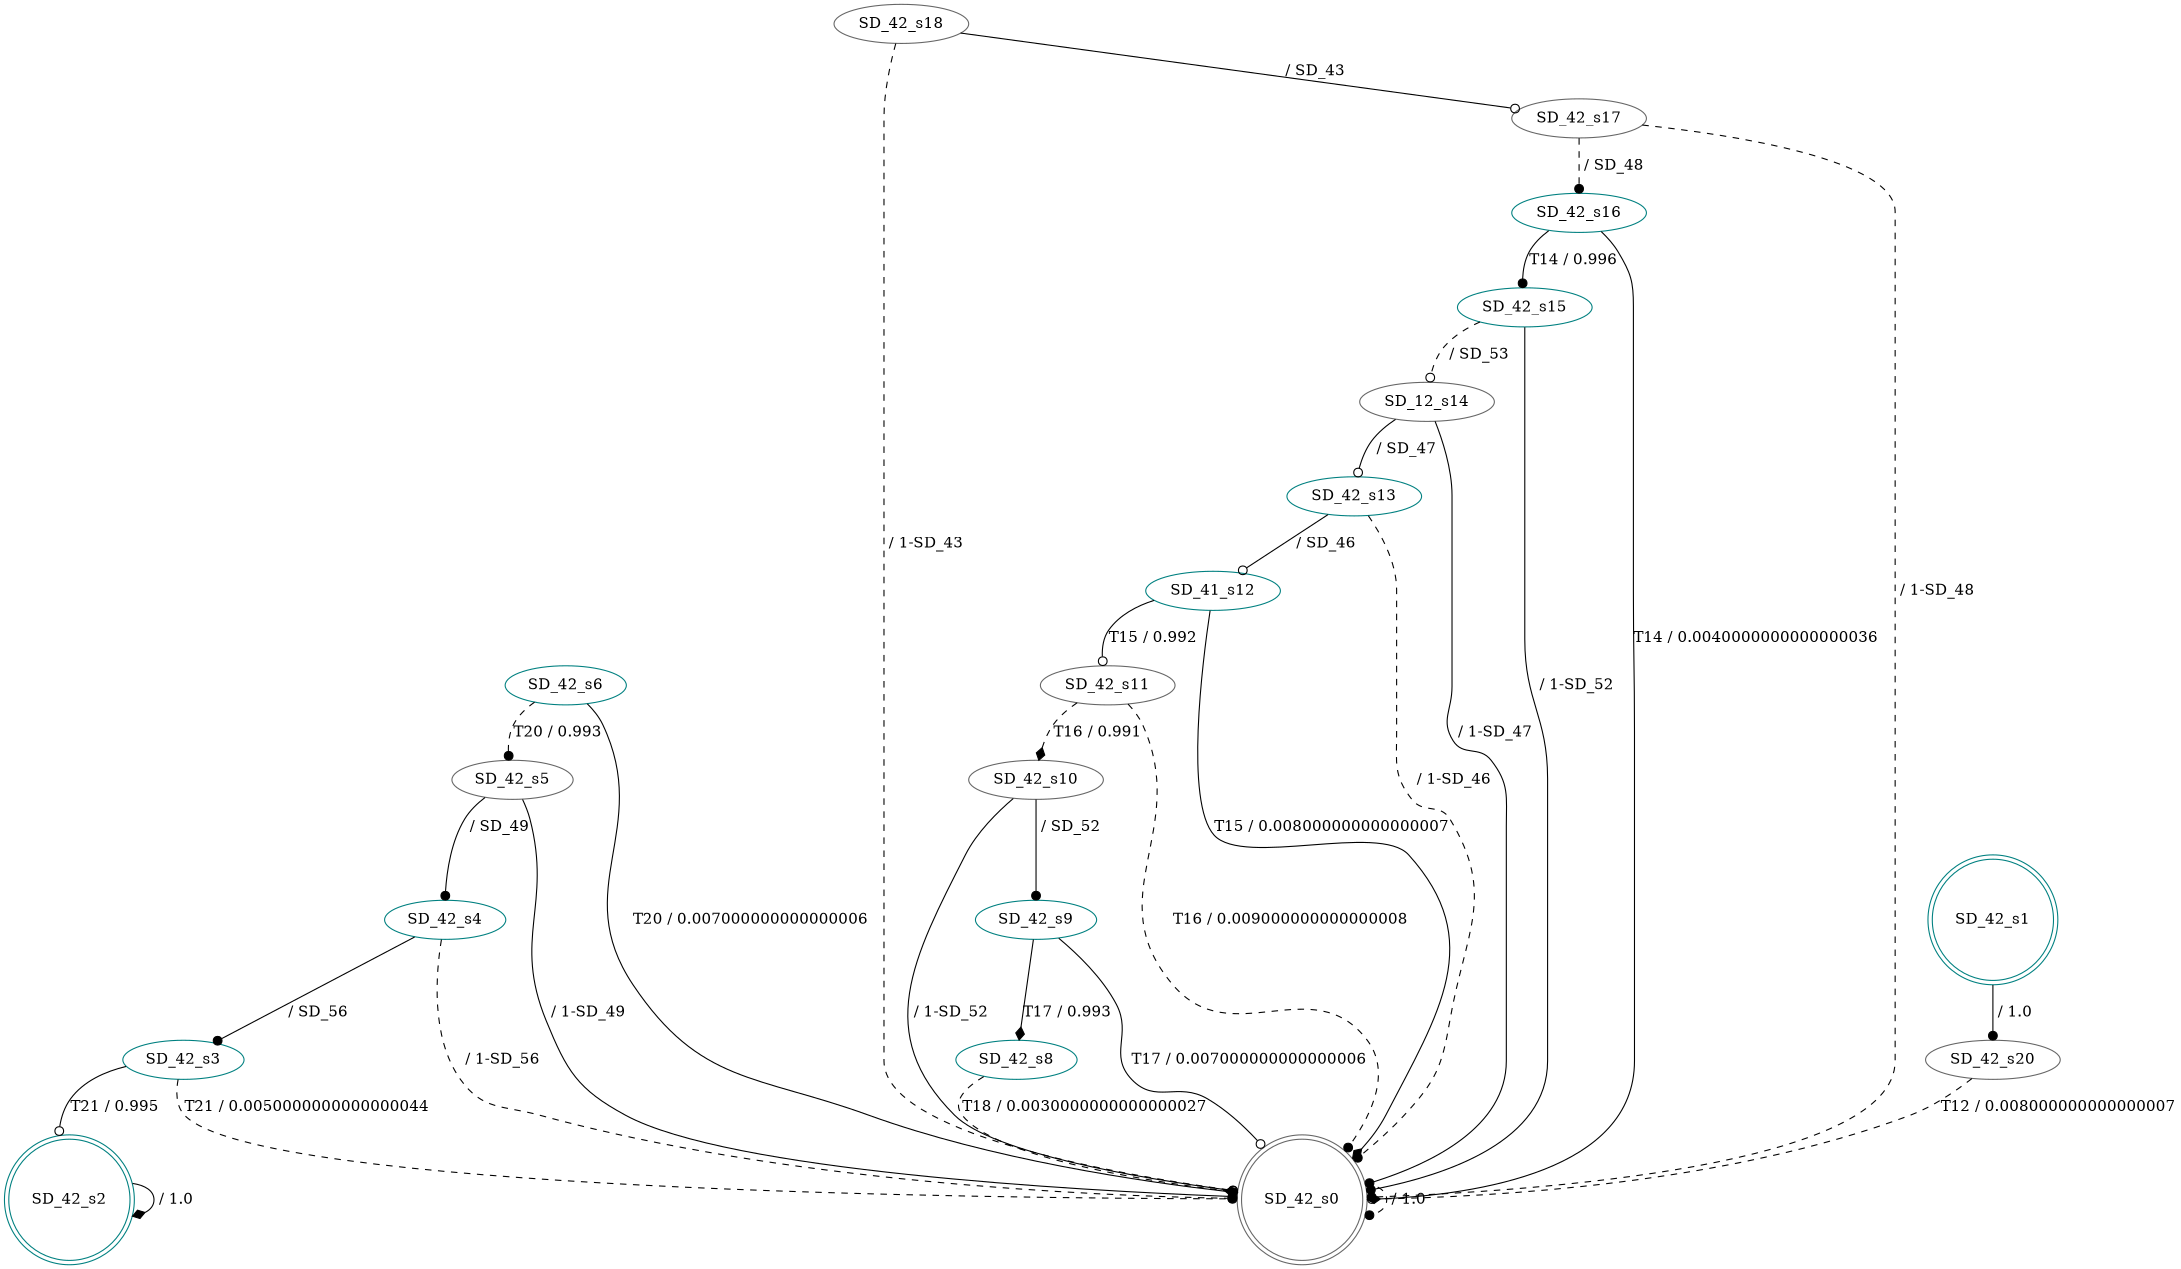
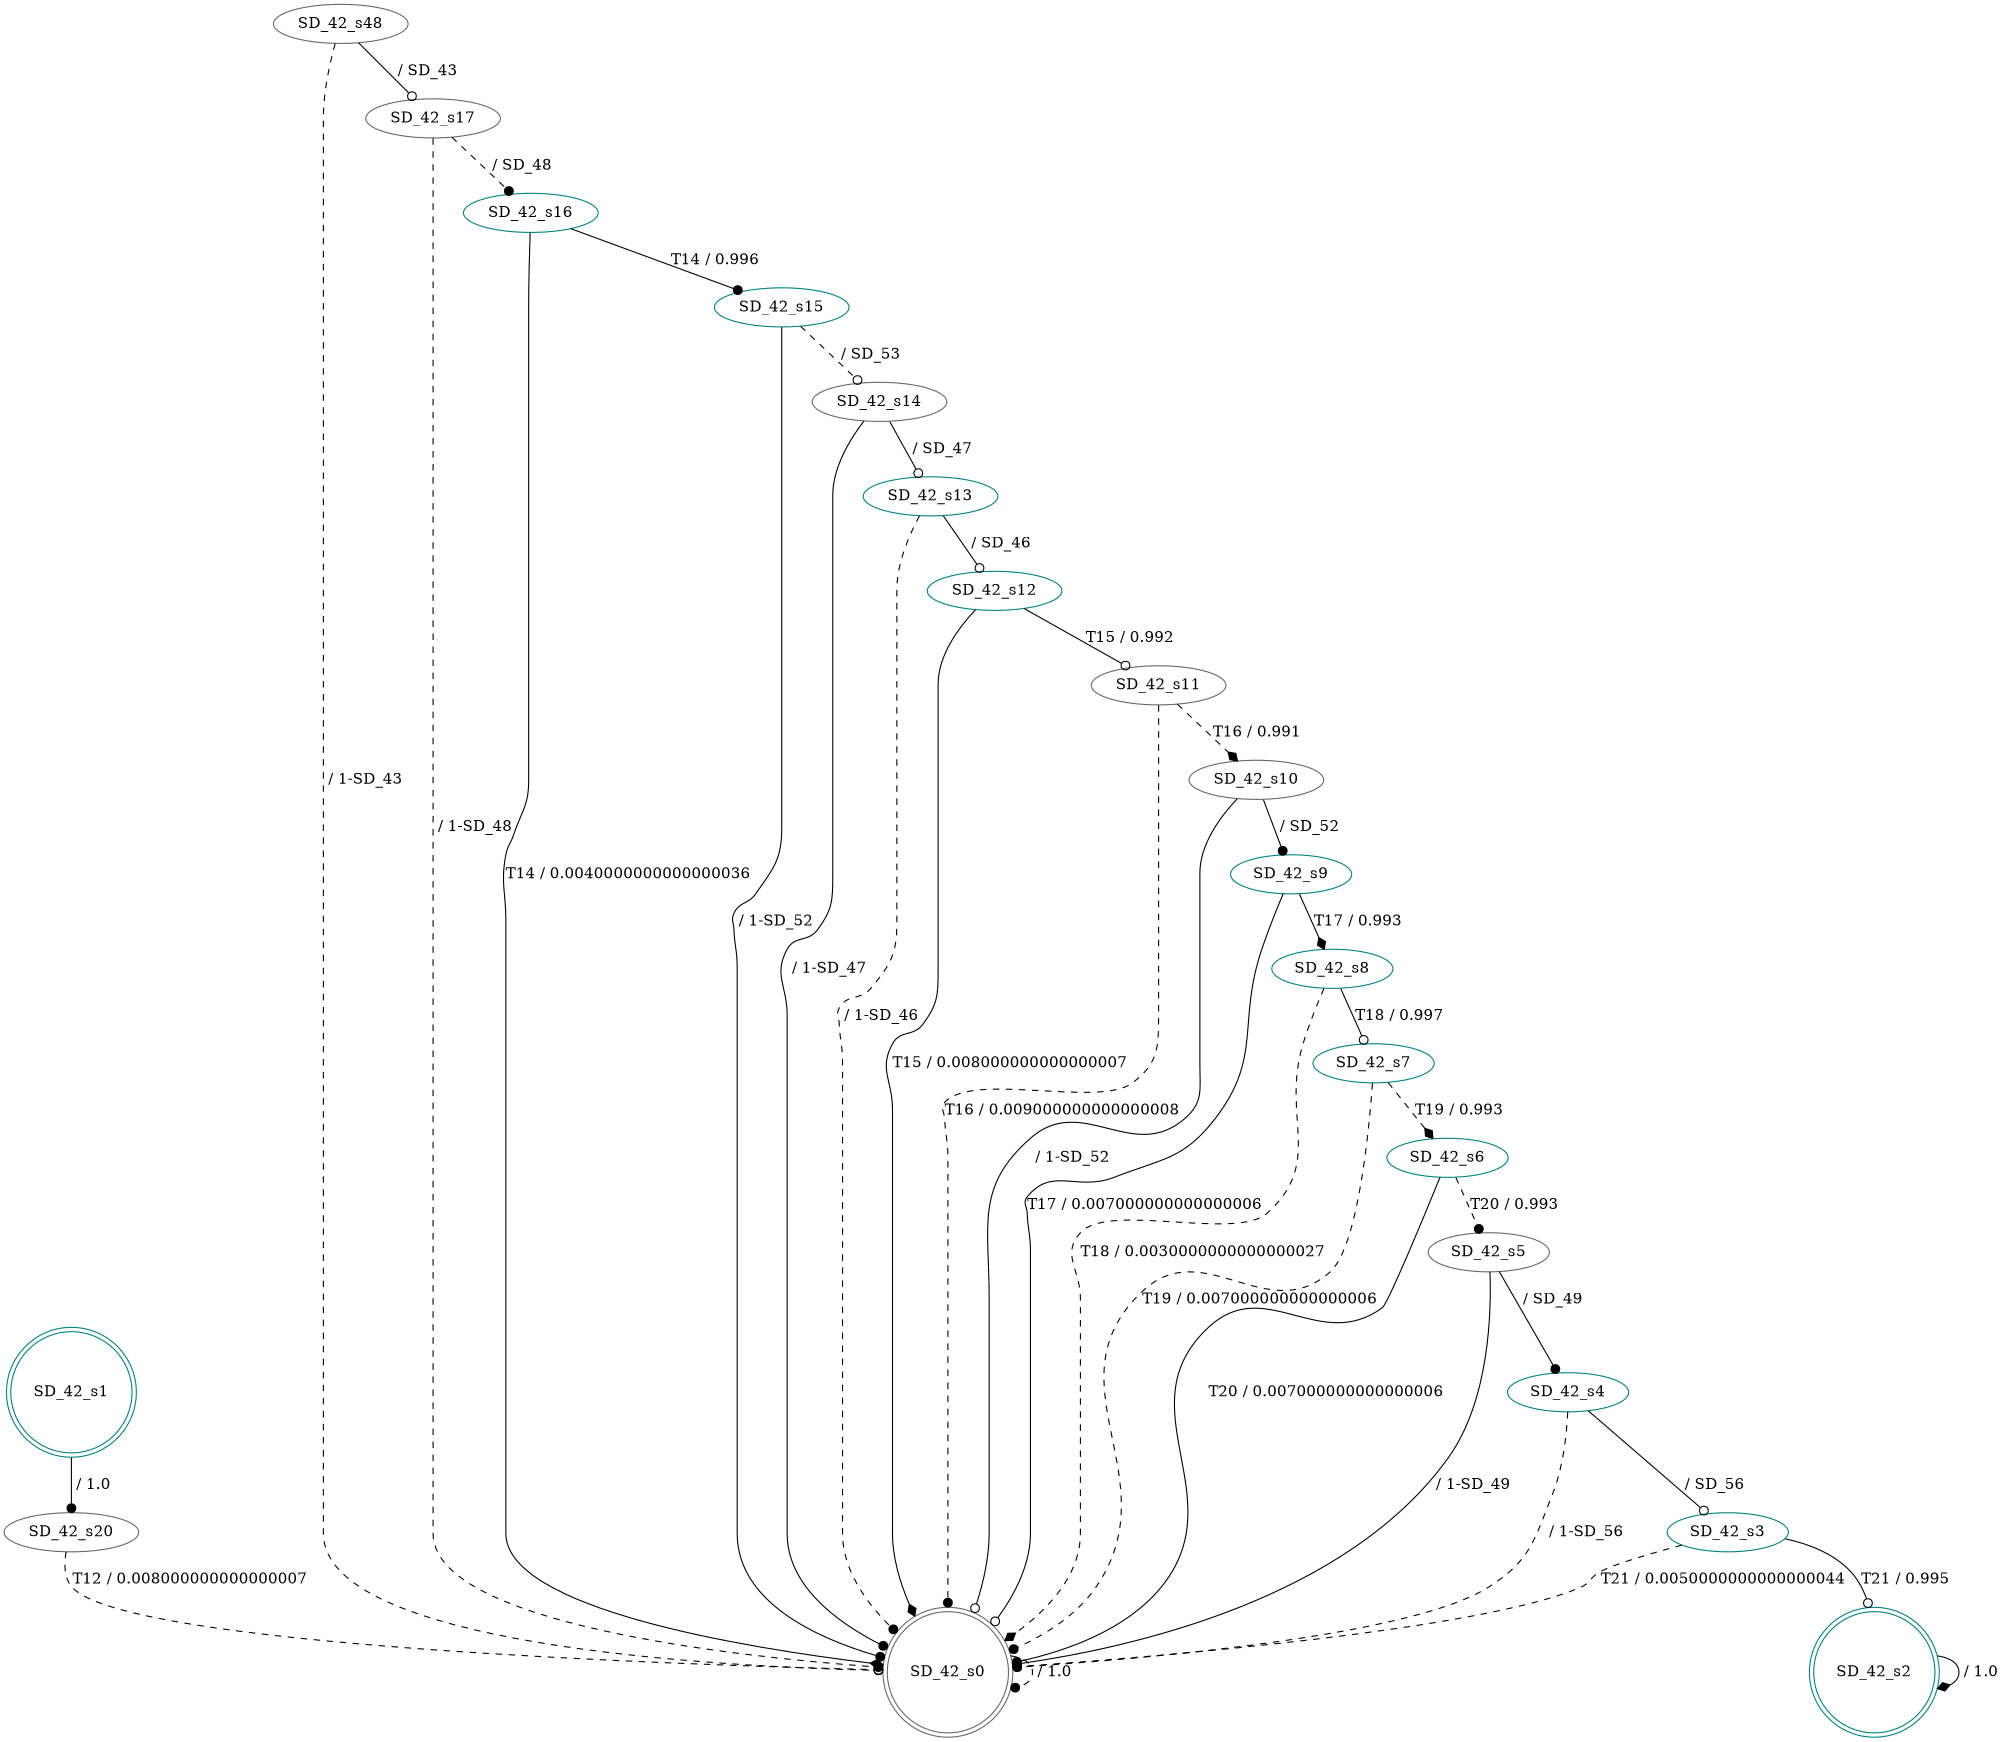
(901, 24) -> (341, 24)
(1427, 402) -> (879, 402)
(1213, 591) -> (995, 591)
(318, 988) -> (1644, 1459)
none -> (1374, 1063)
